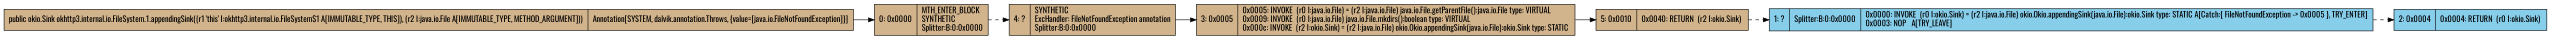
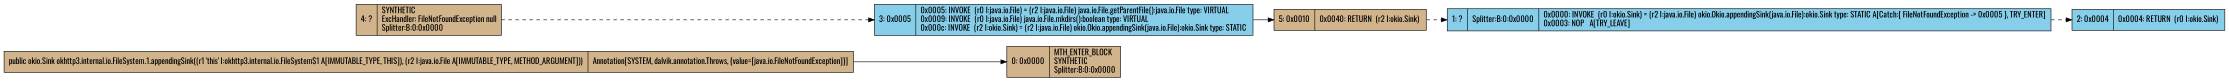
(996, 20) -> none
(1103, 20) -> (439, 20)
(1183, 20) -> (685, 20)
(1386, 20) -> (1064, 20)
